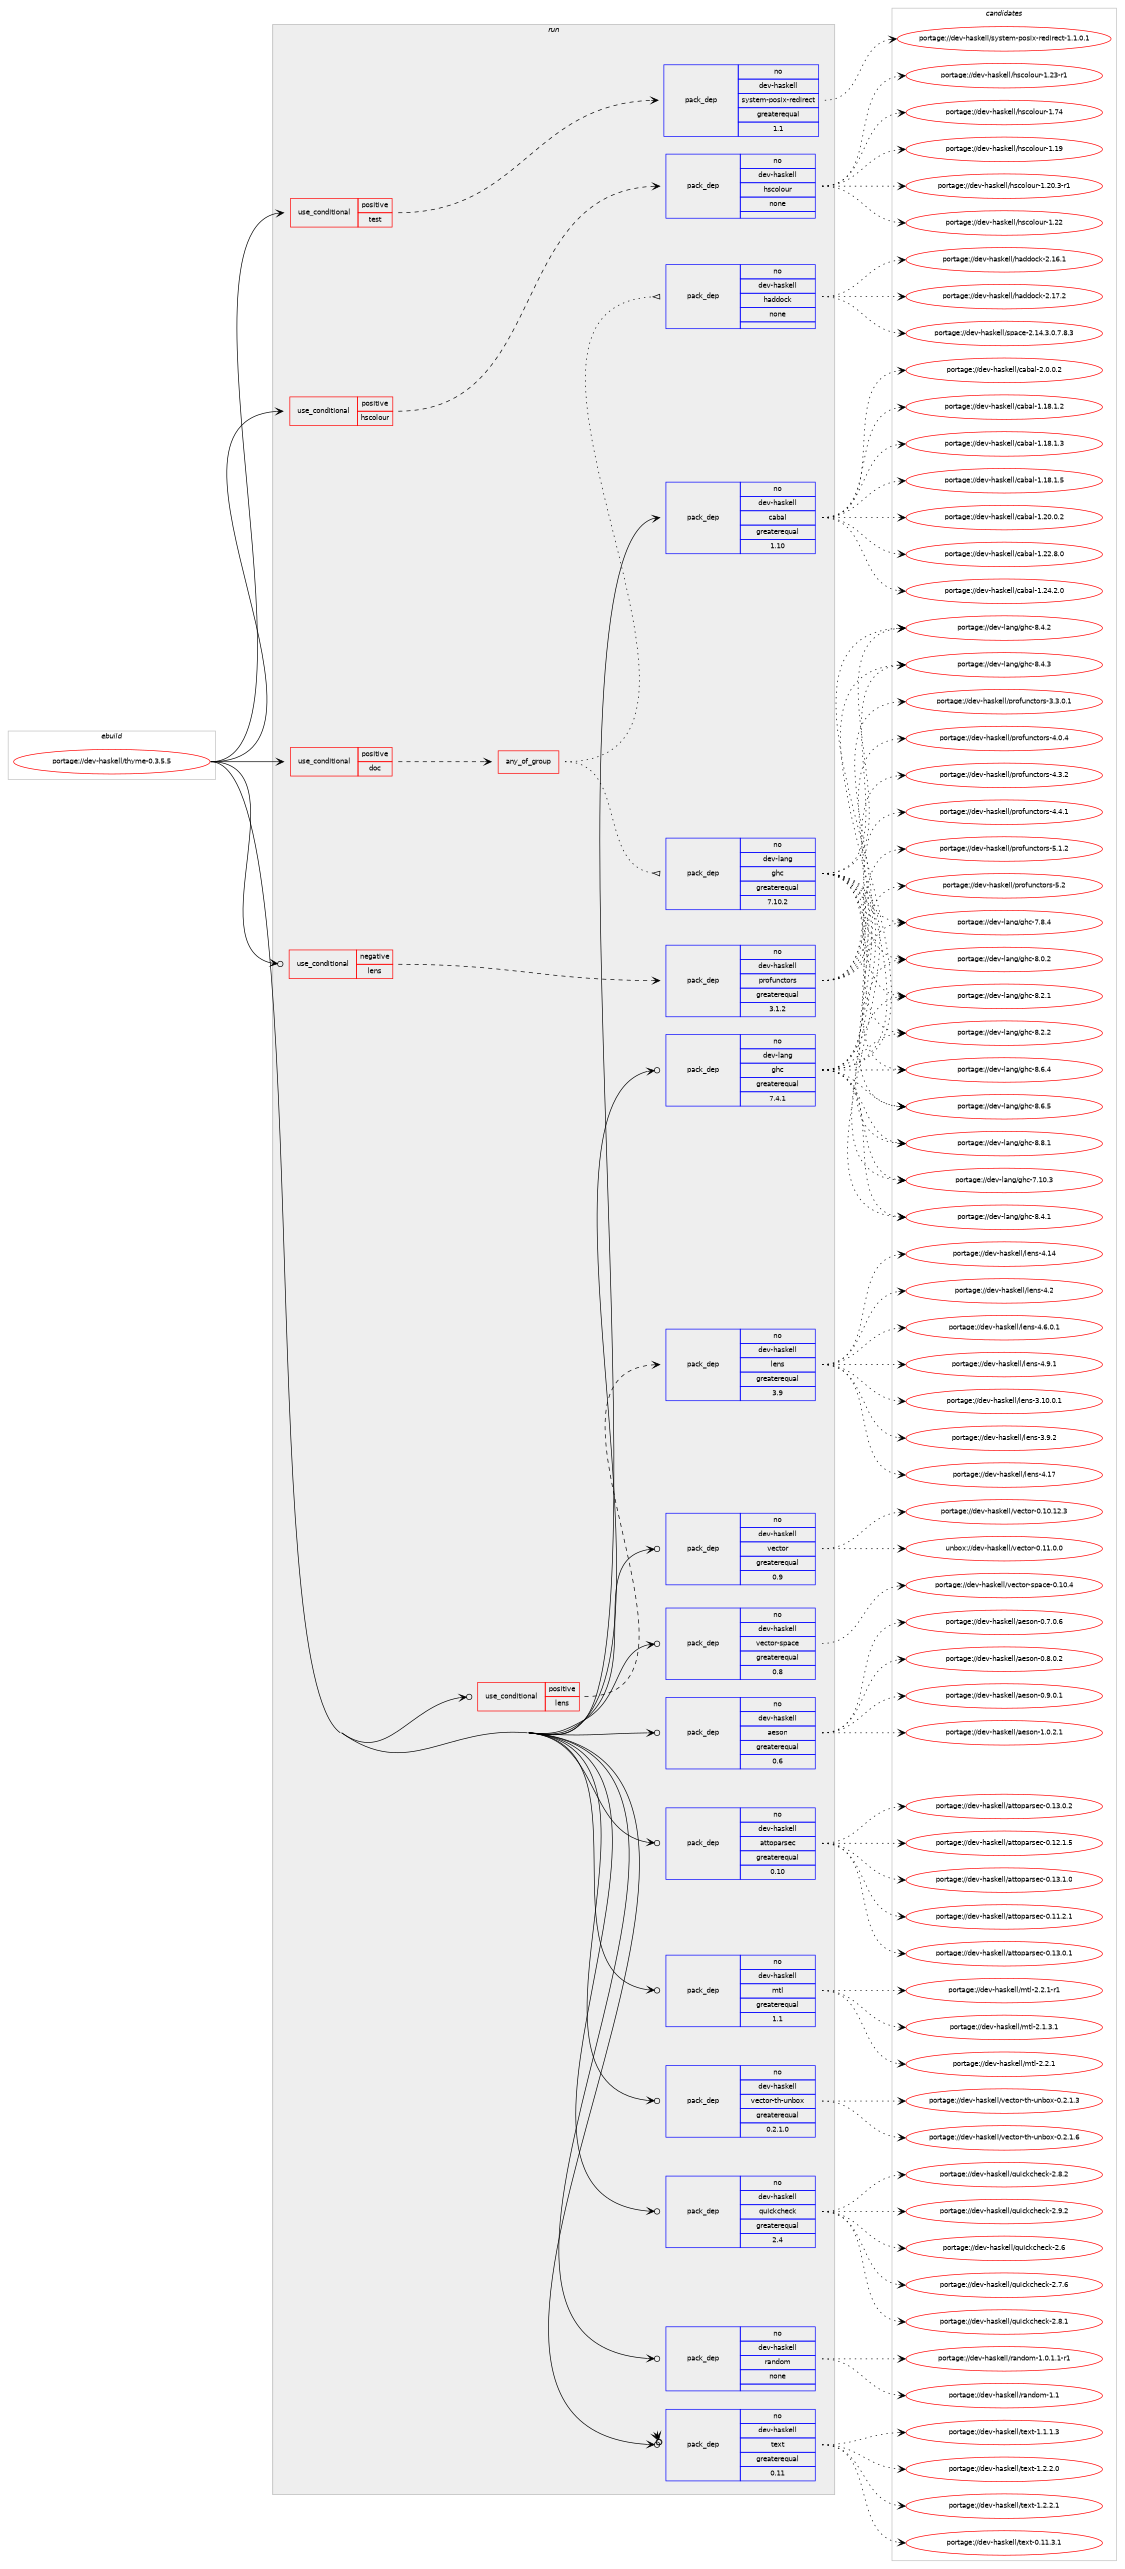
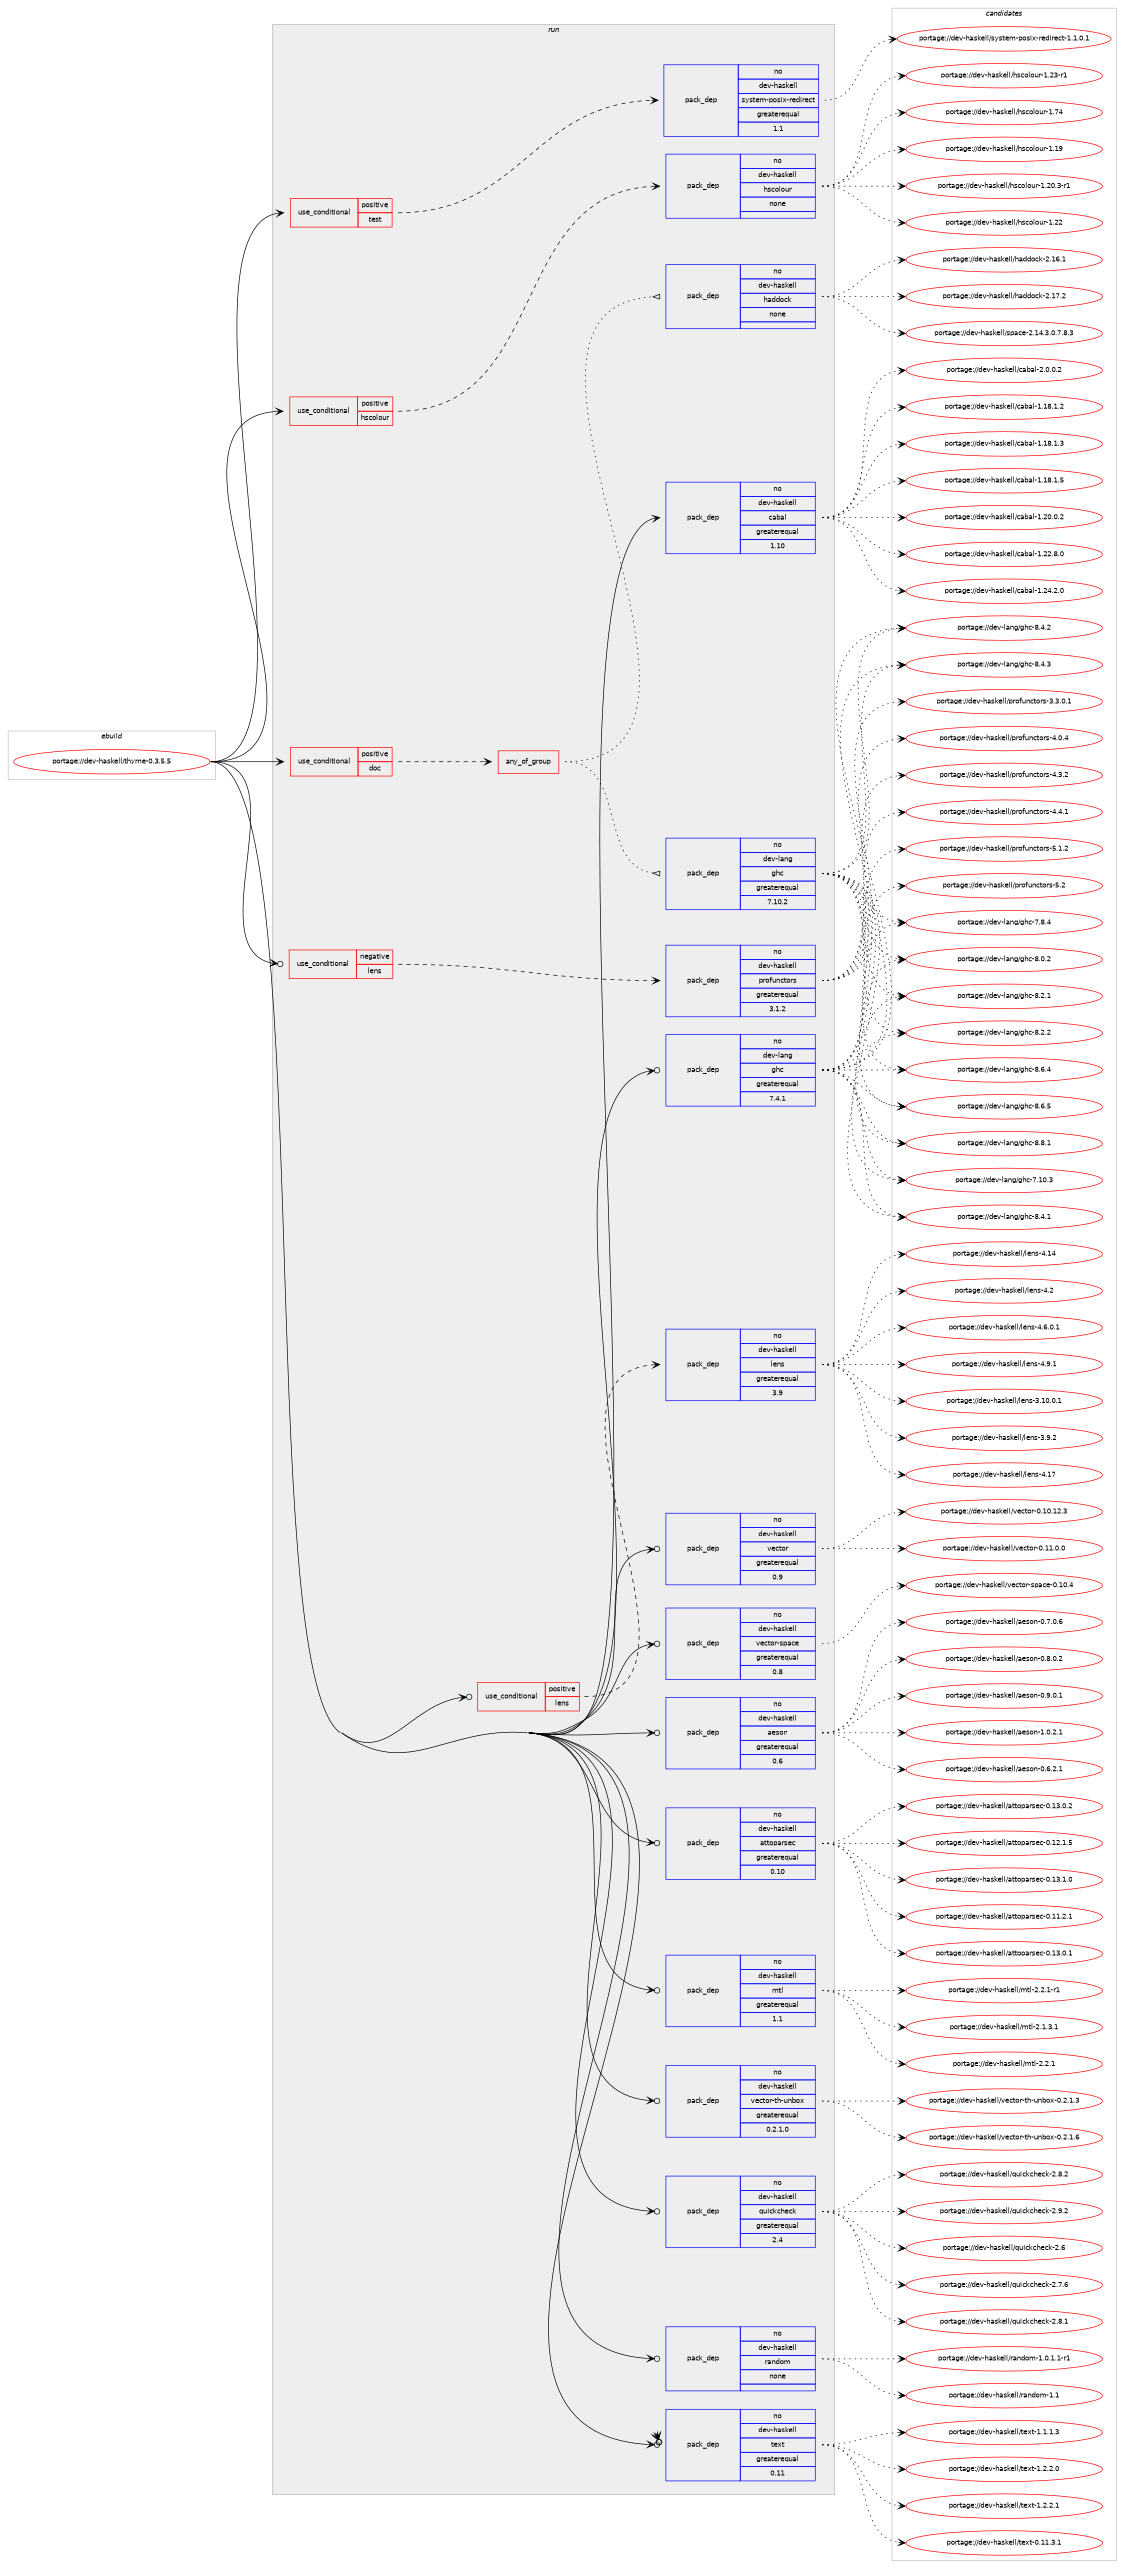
(1004, 1549) -> (1004, 1549)
none -> (1004, 1770)
